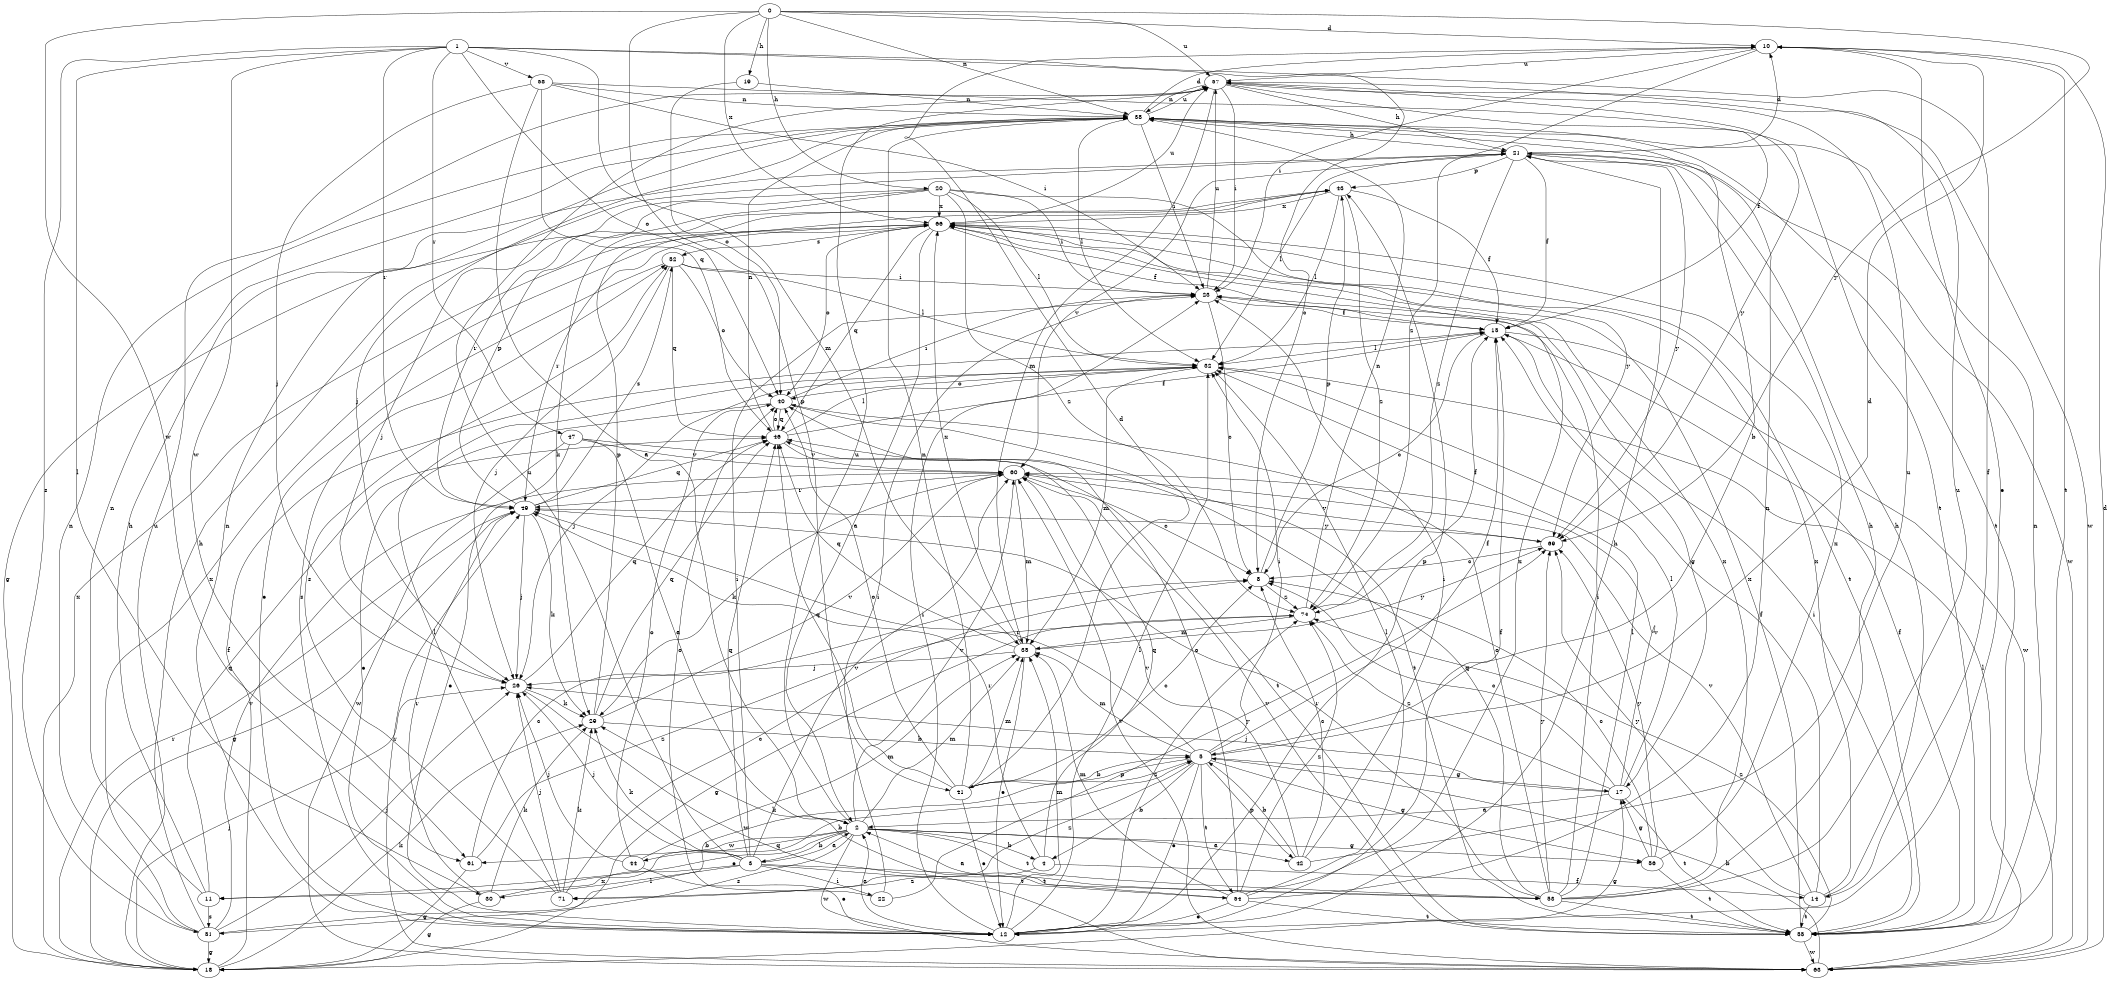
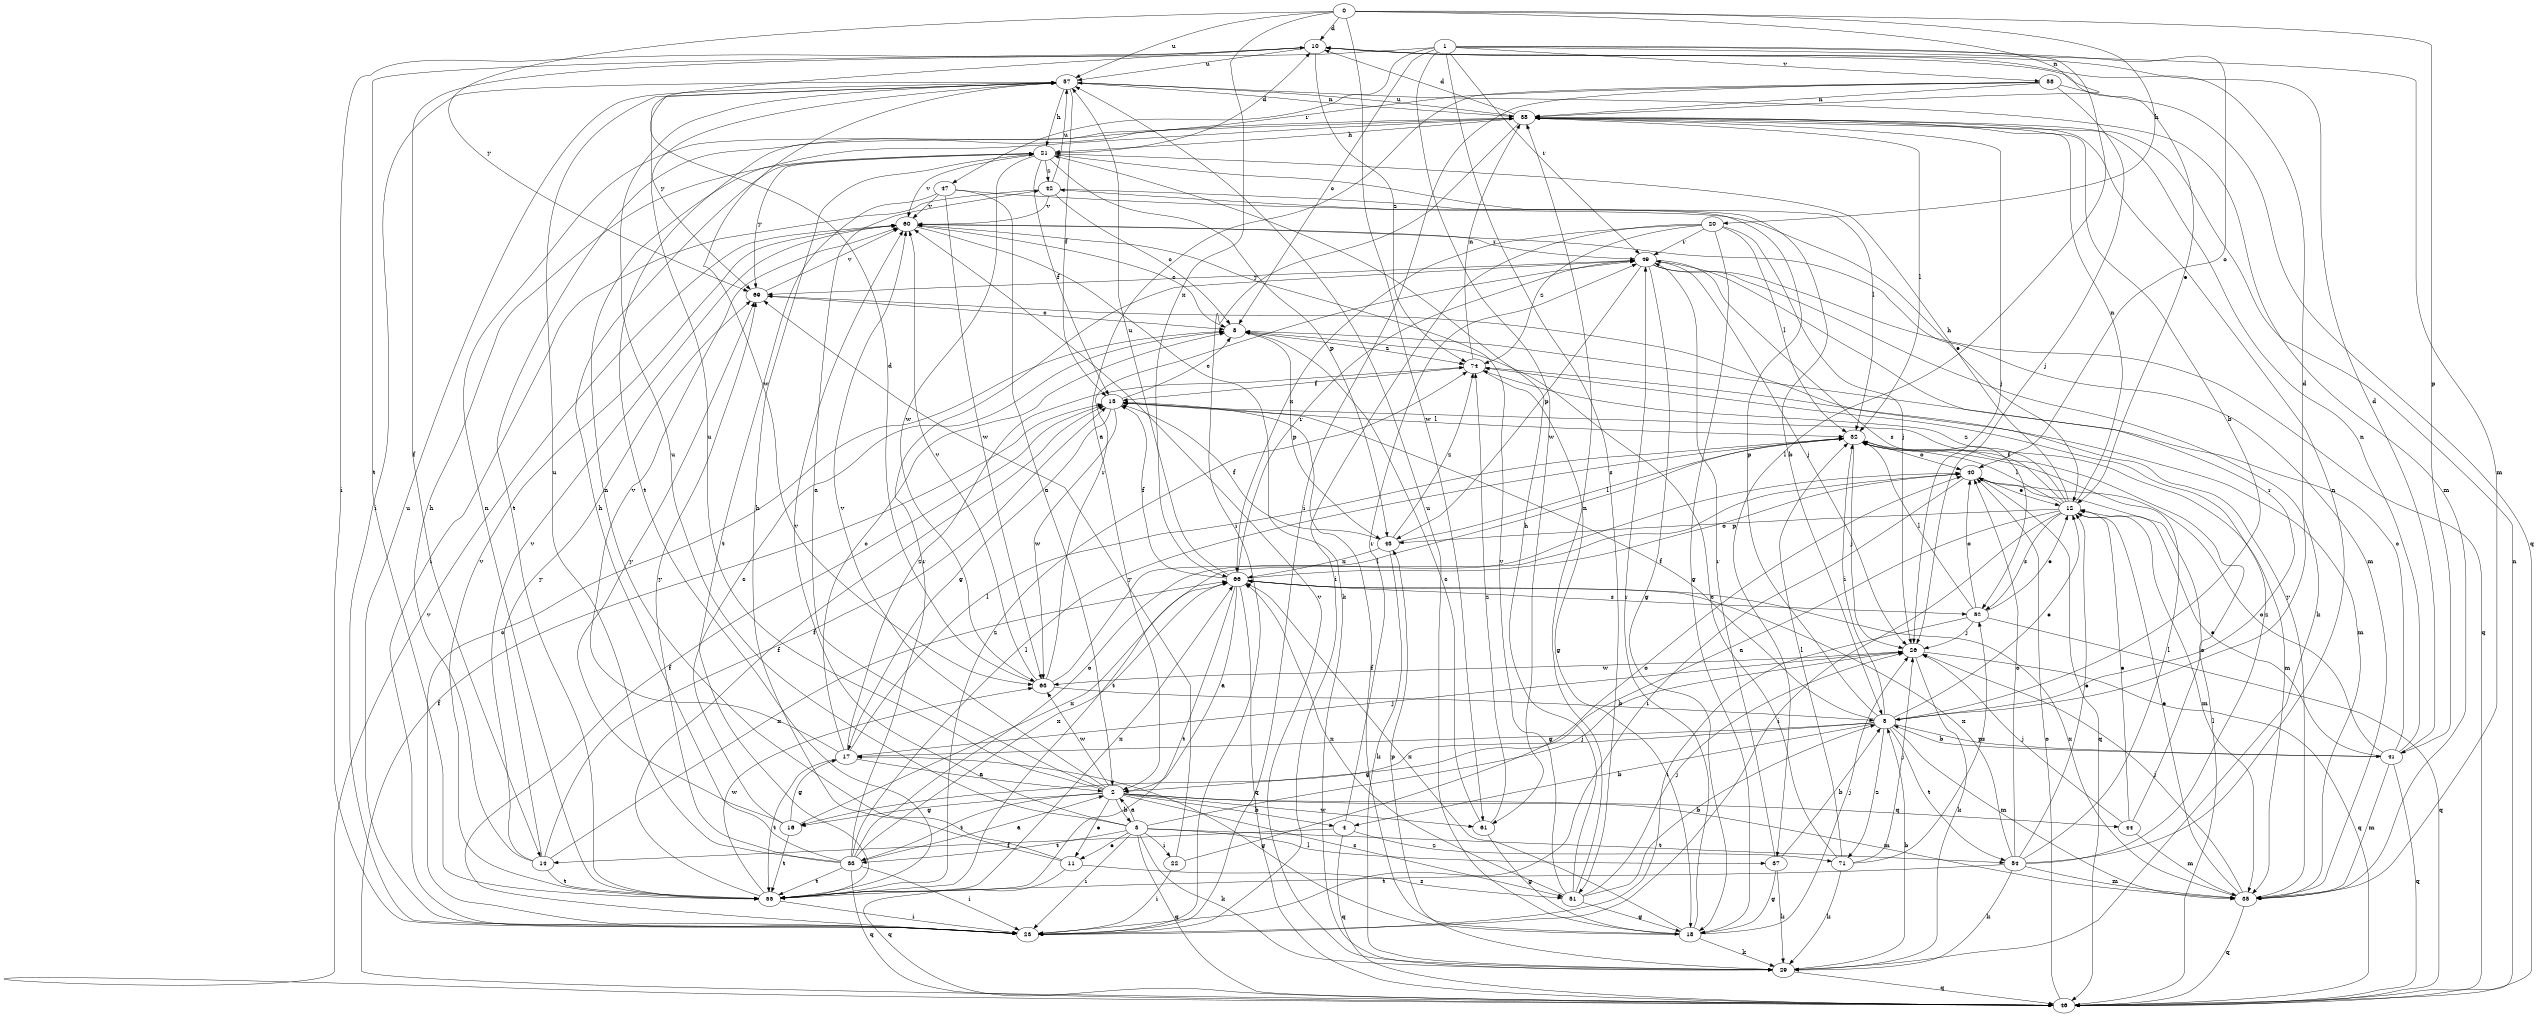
(747, 82) -> none
(1383, 288) -> none
(1433, 407) -> (1047, 169)
(1652, 864) -> (791, 828)
(603, 881) -> (1112, 846)
(489, 899) -> (1776, 864)
(1551, 899) -> (851, 864)
